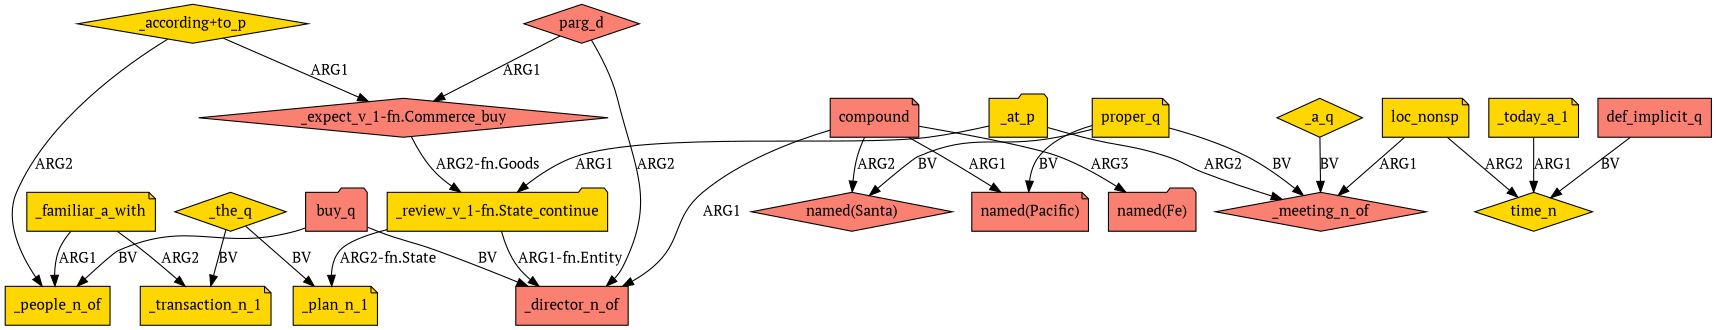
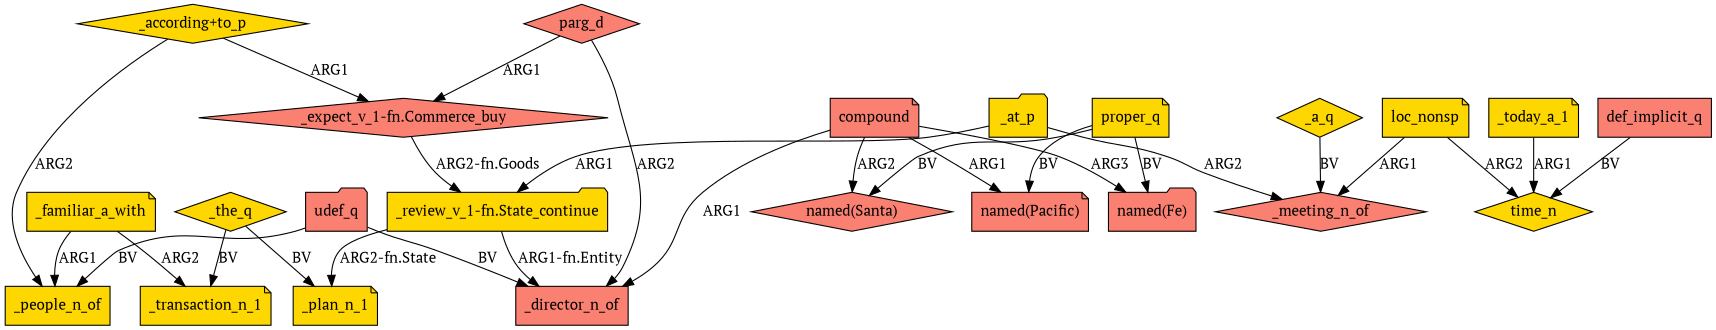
(1235, 151) -> (1140, 159)
(336, 212) -> (336, 212)
